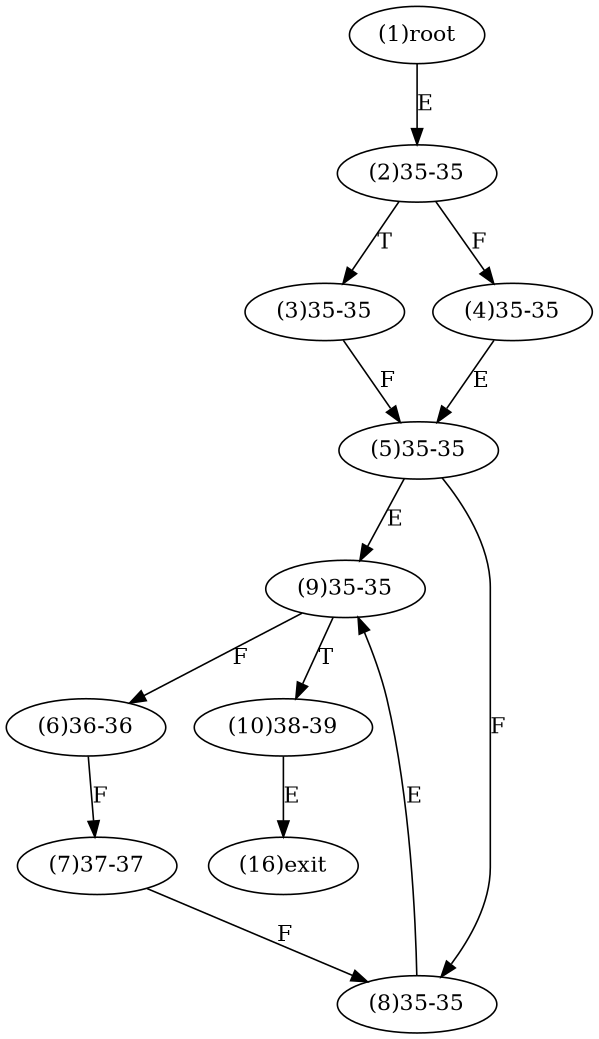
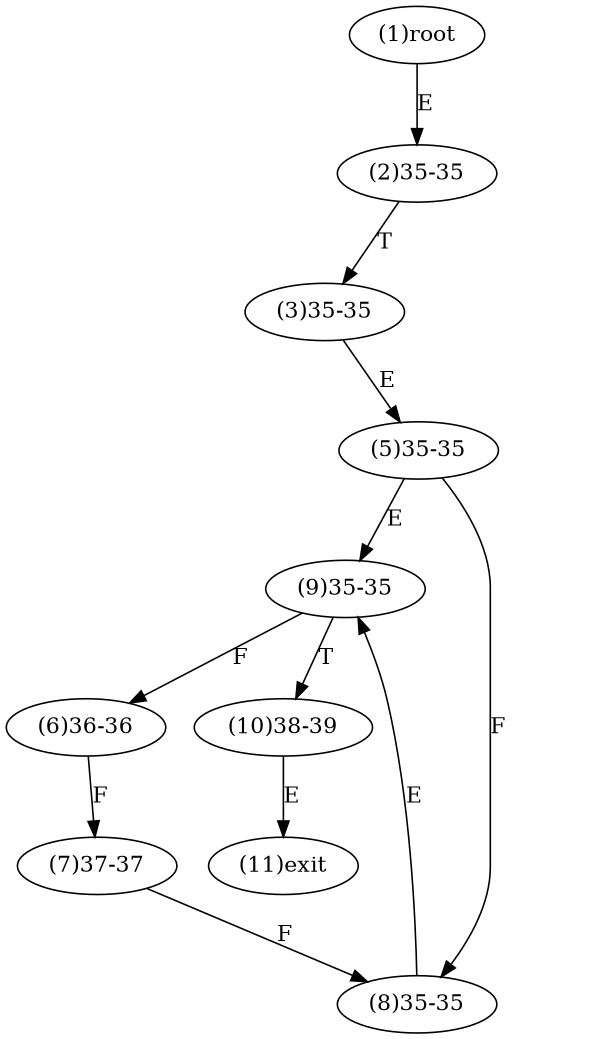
(513, 312) -> none
(388, 381) -> (388, 381)
(283, 866) -> (283, 866)
